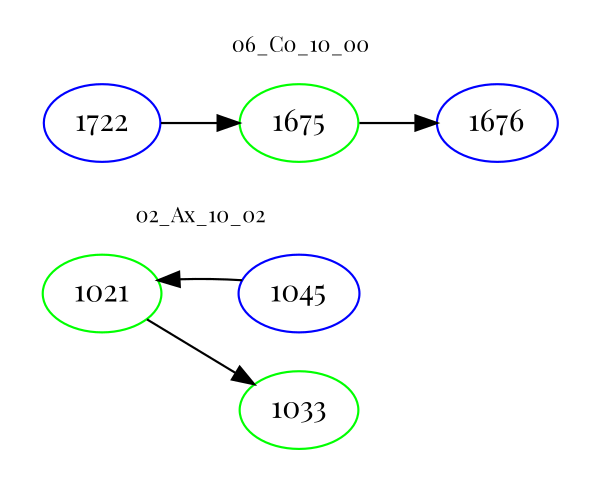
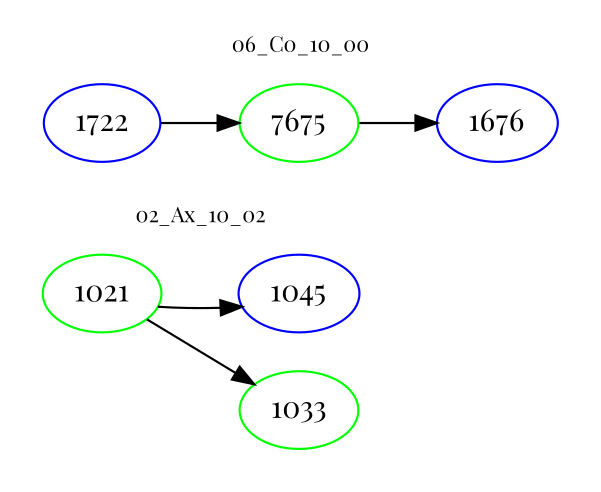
(299, 123) -> (299, 123)
(211, 279) -> (189, 308)
